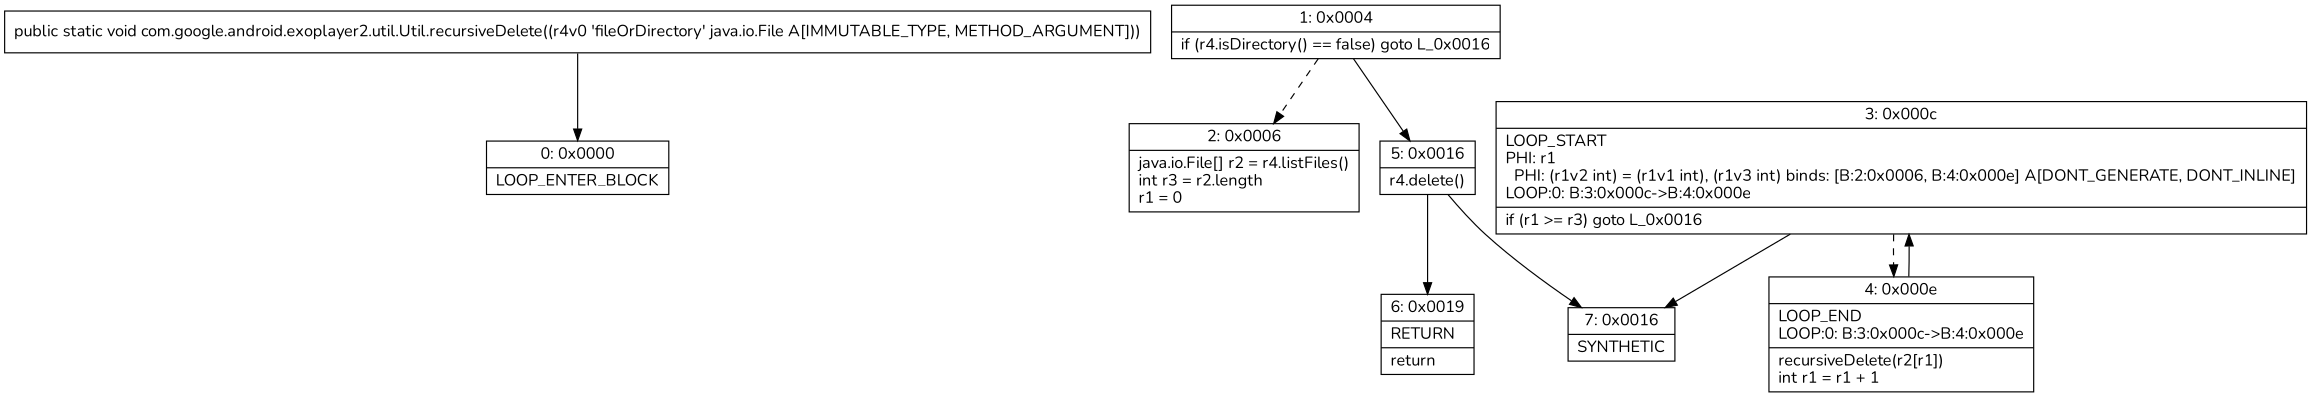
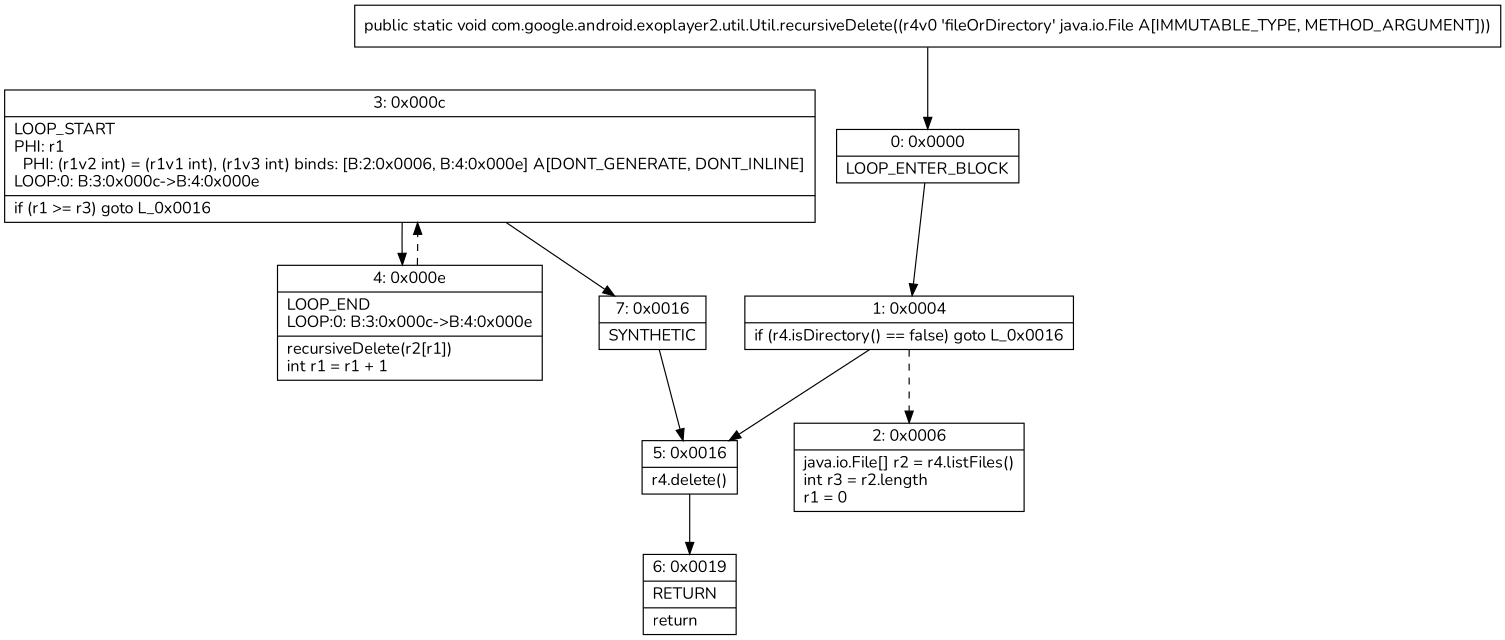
none -> (919, 233)
(1893, 250) -> (402, 238)
(1506, 252) -> (670, 390)
(1909, 261) -> (418, 250)
